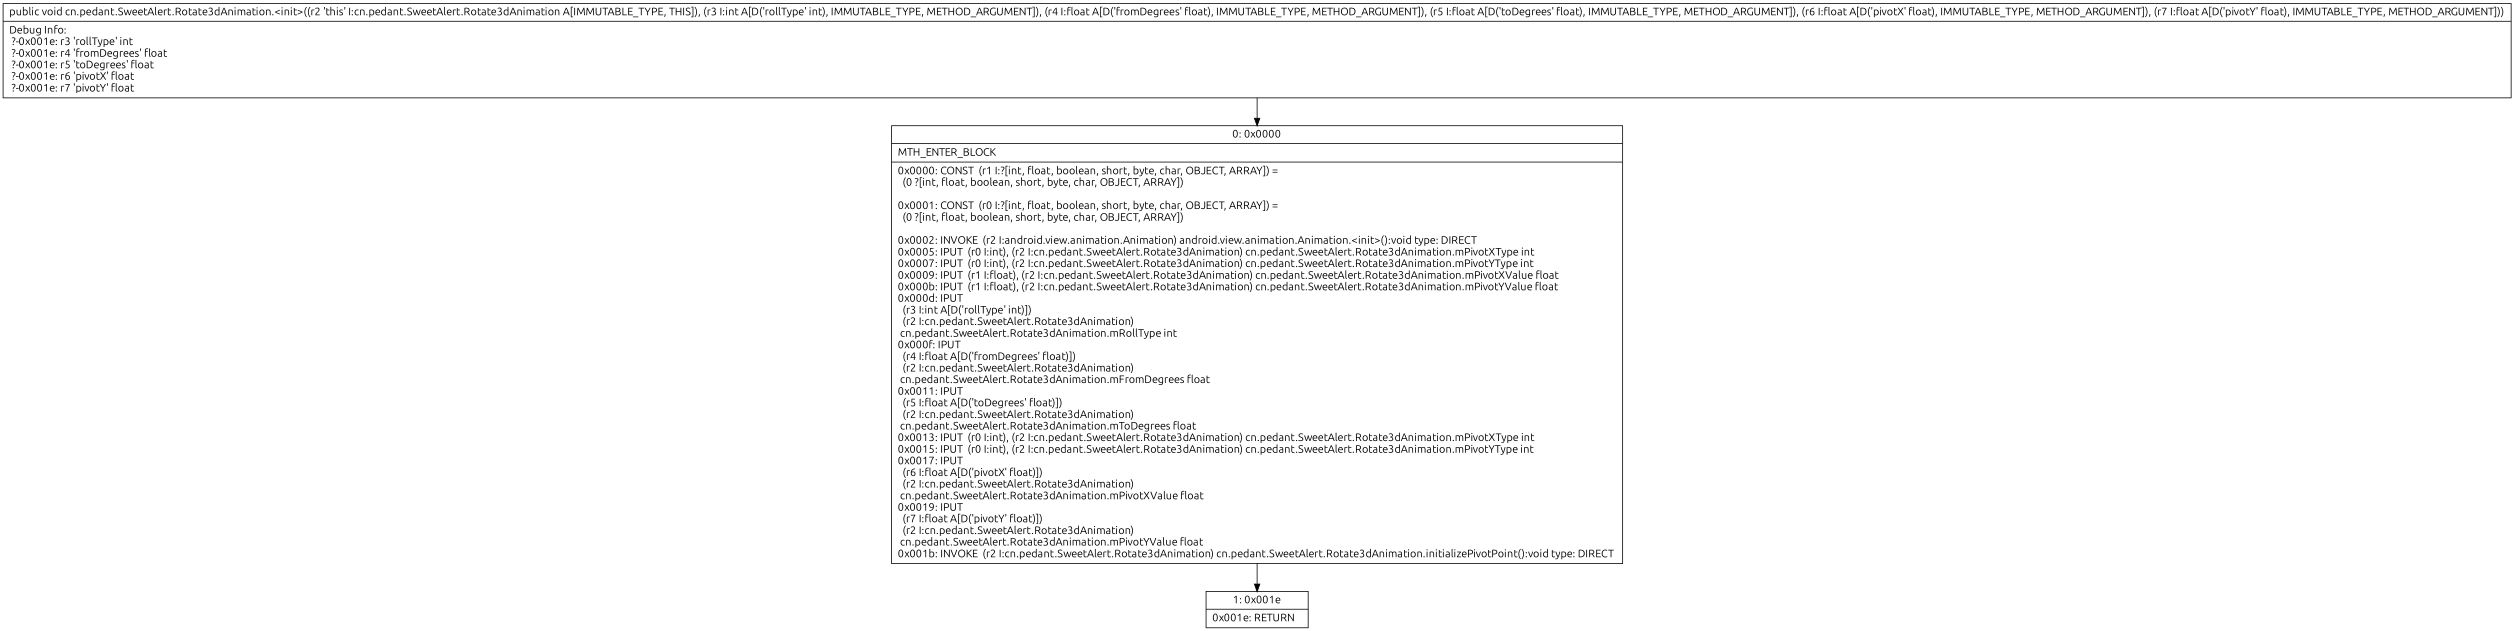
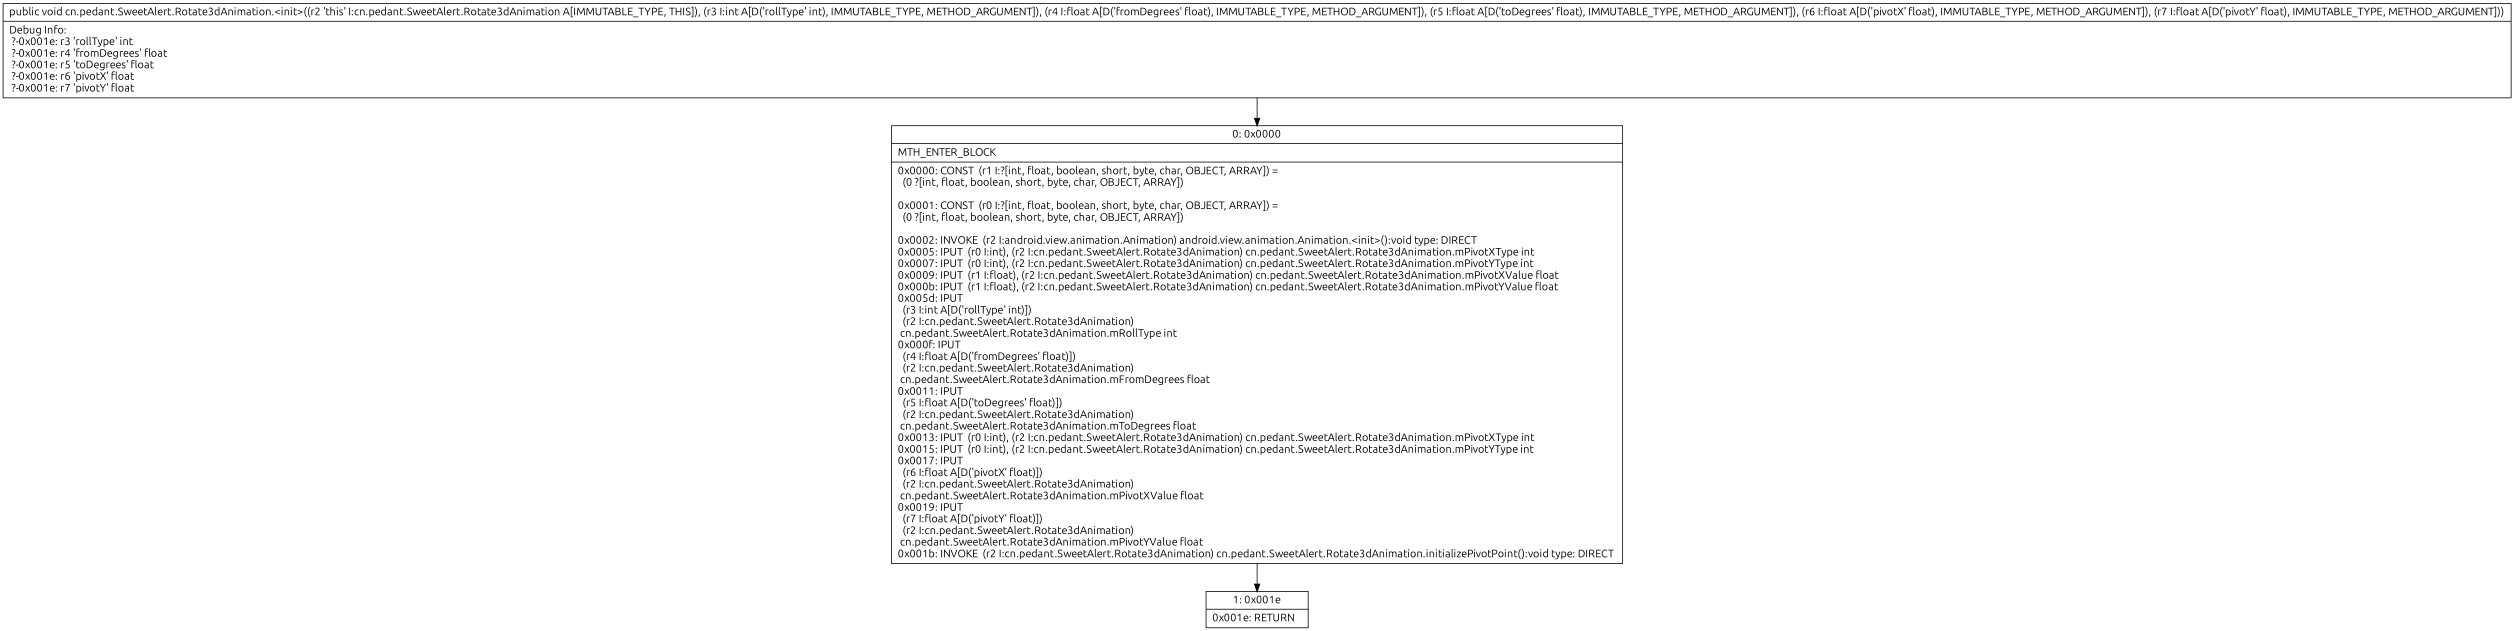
(933, 299) -> (933, 299)
